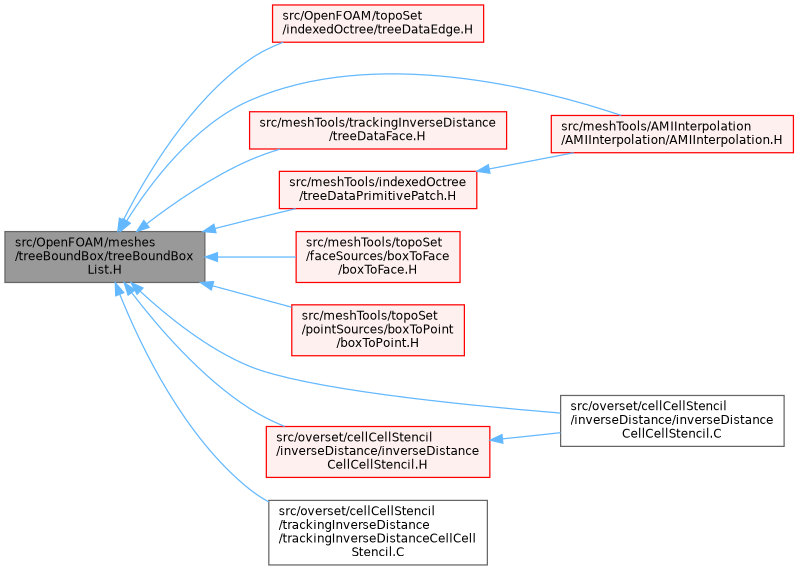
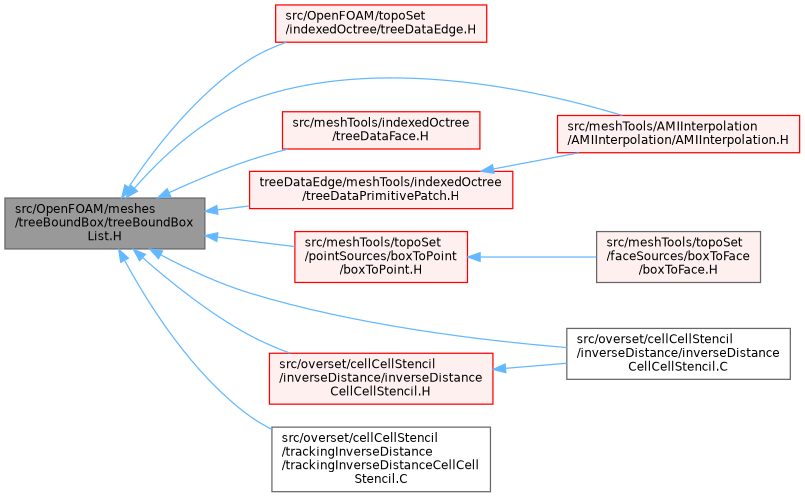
(378, 130) -> (381, 130)
(378, 190) -> (381, 190)
(257, 257) -> (538, 257)
(378, 257) -> (679, 257)
